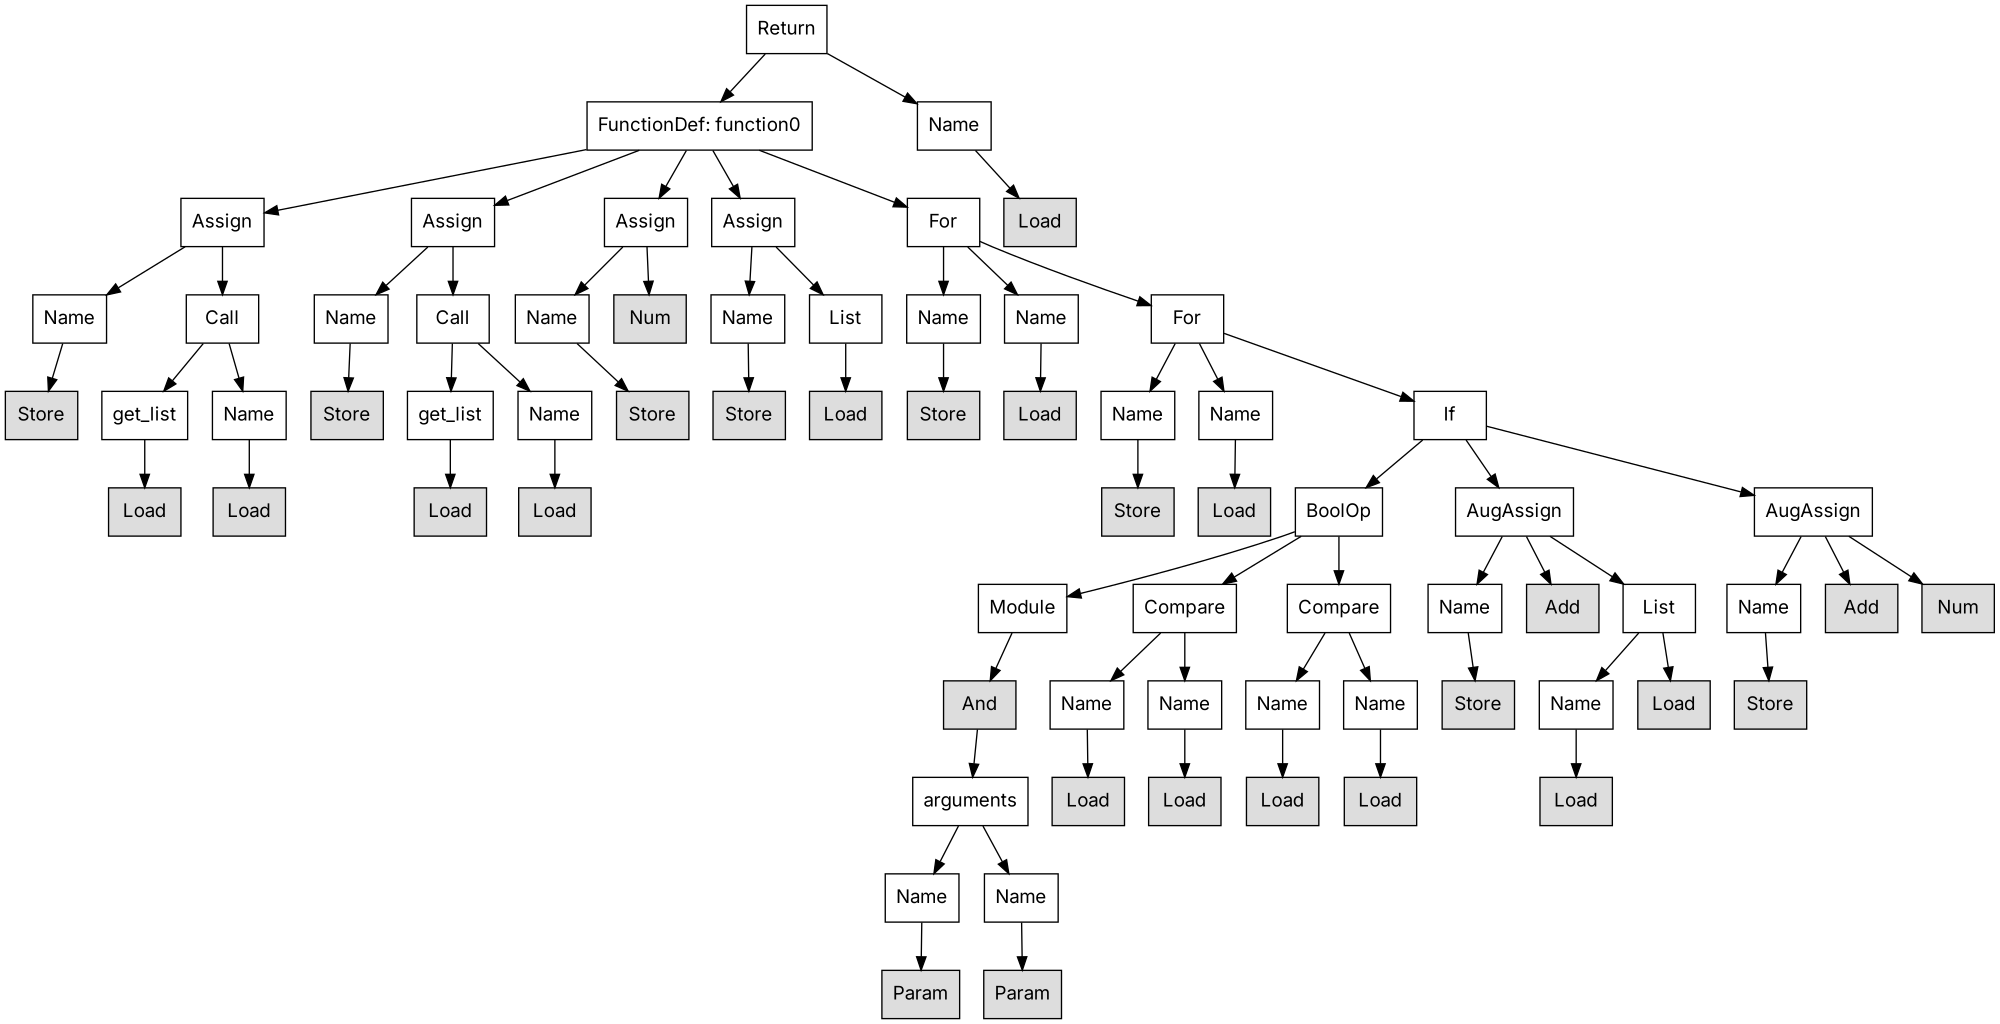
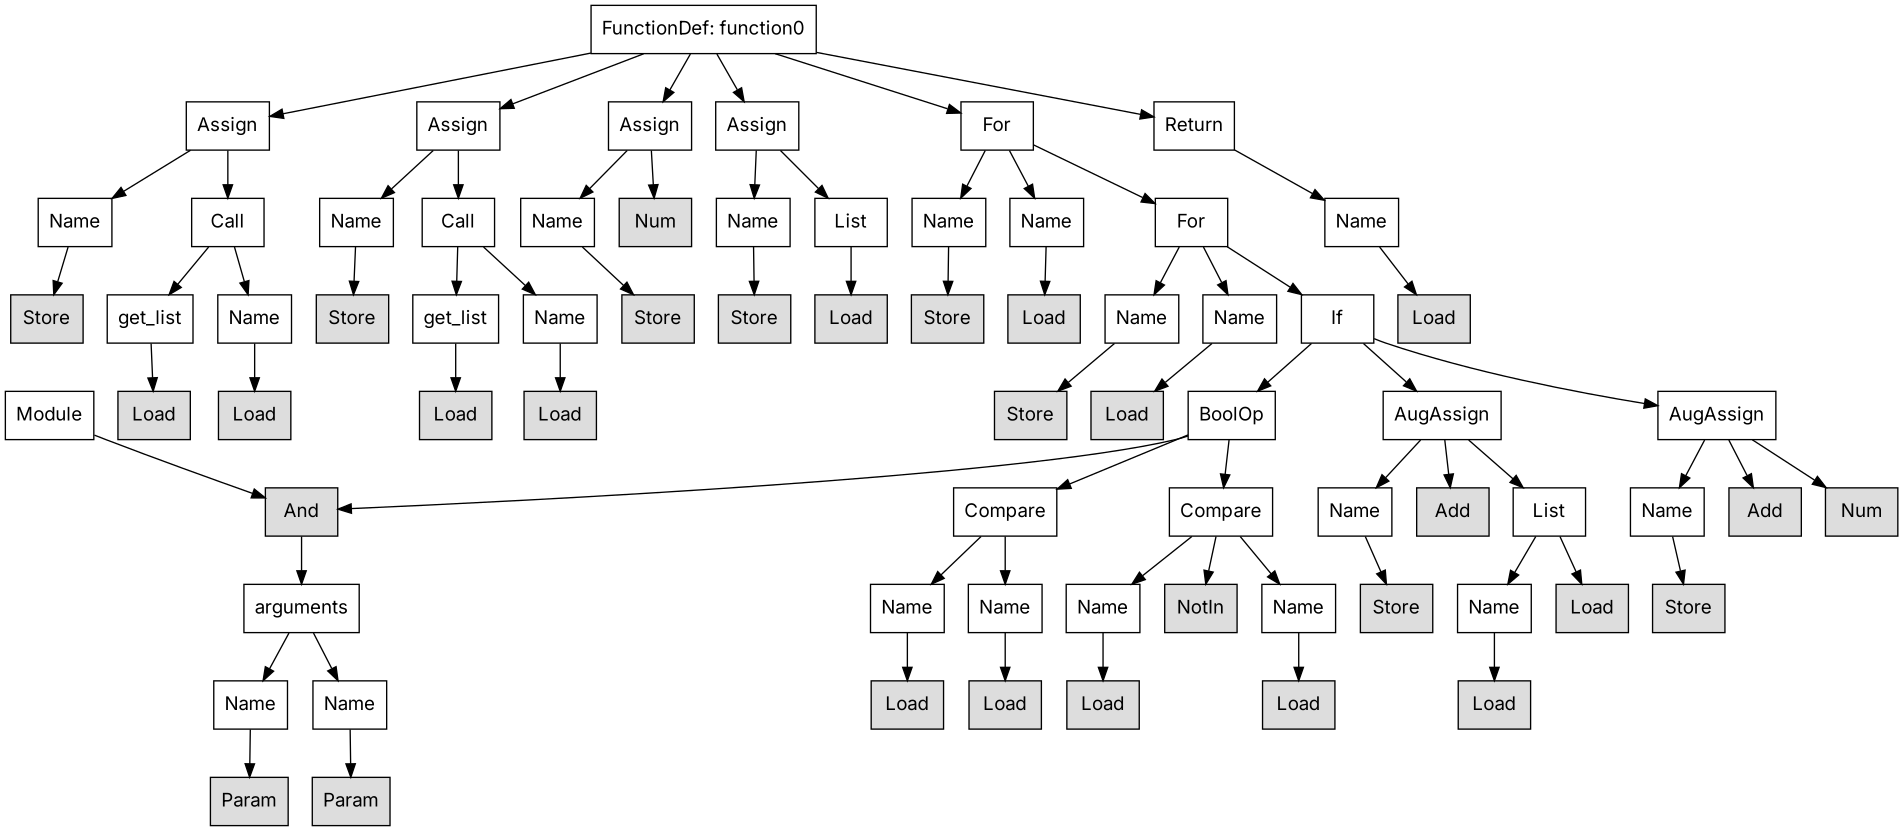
(748, 73) -> (979, 83)
(1188, 565) -> (771, 485)
none -> (1201, 608)
